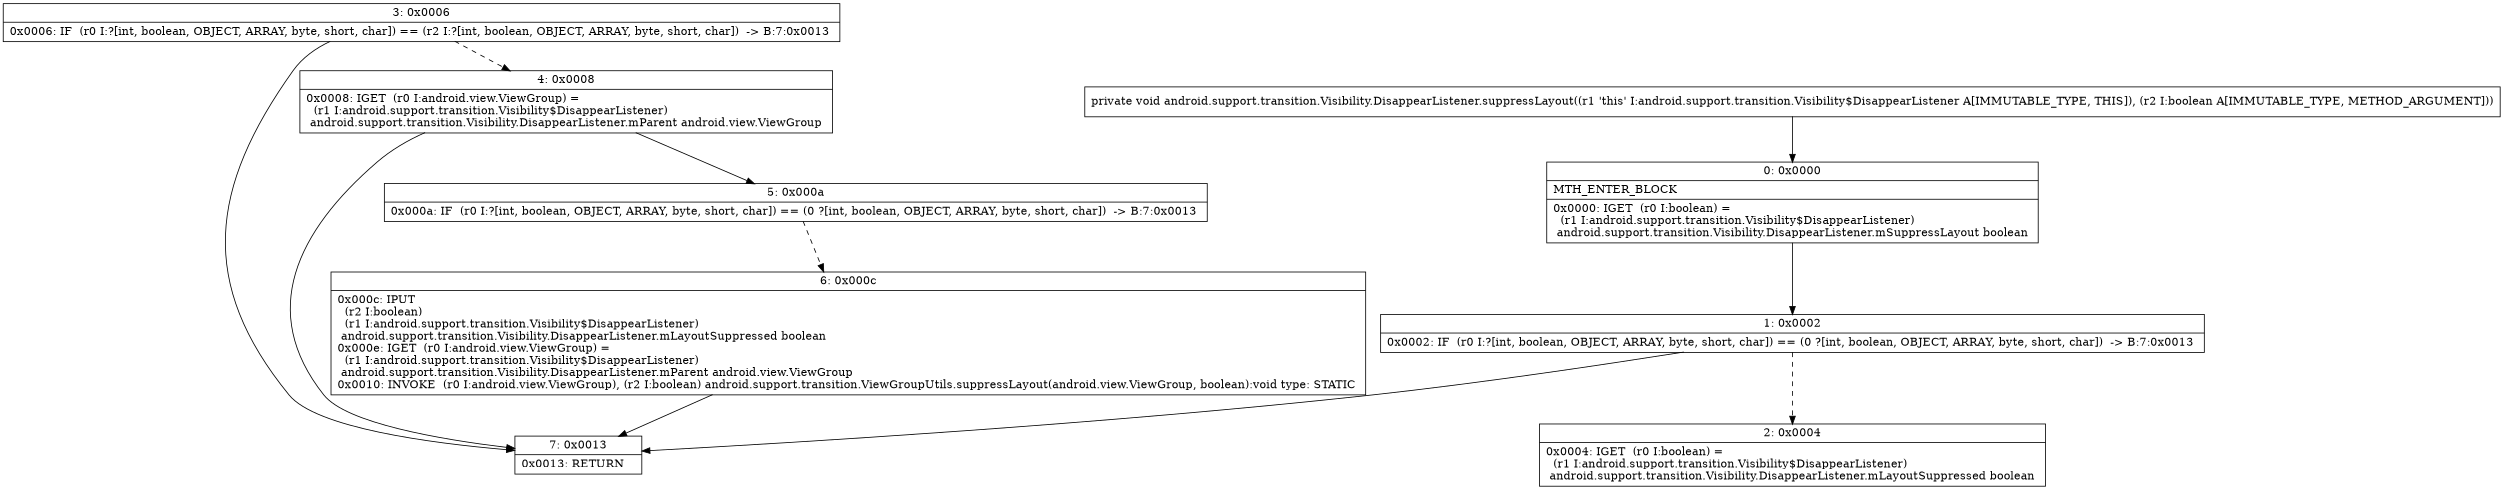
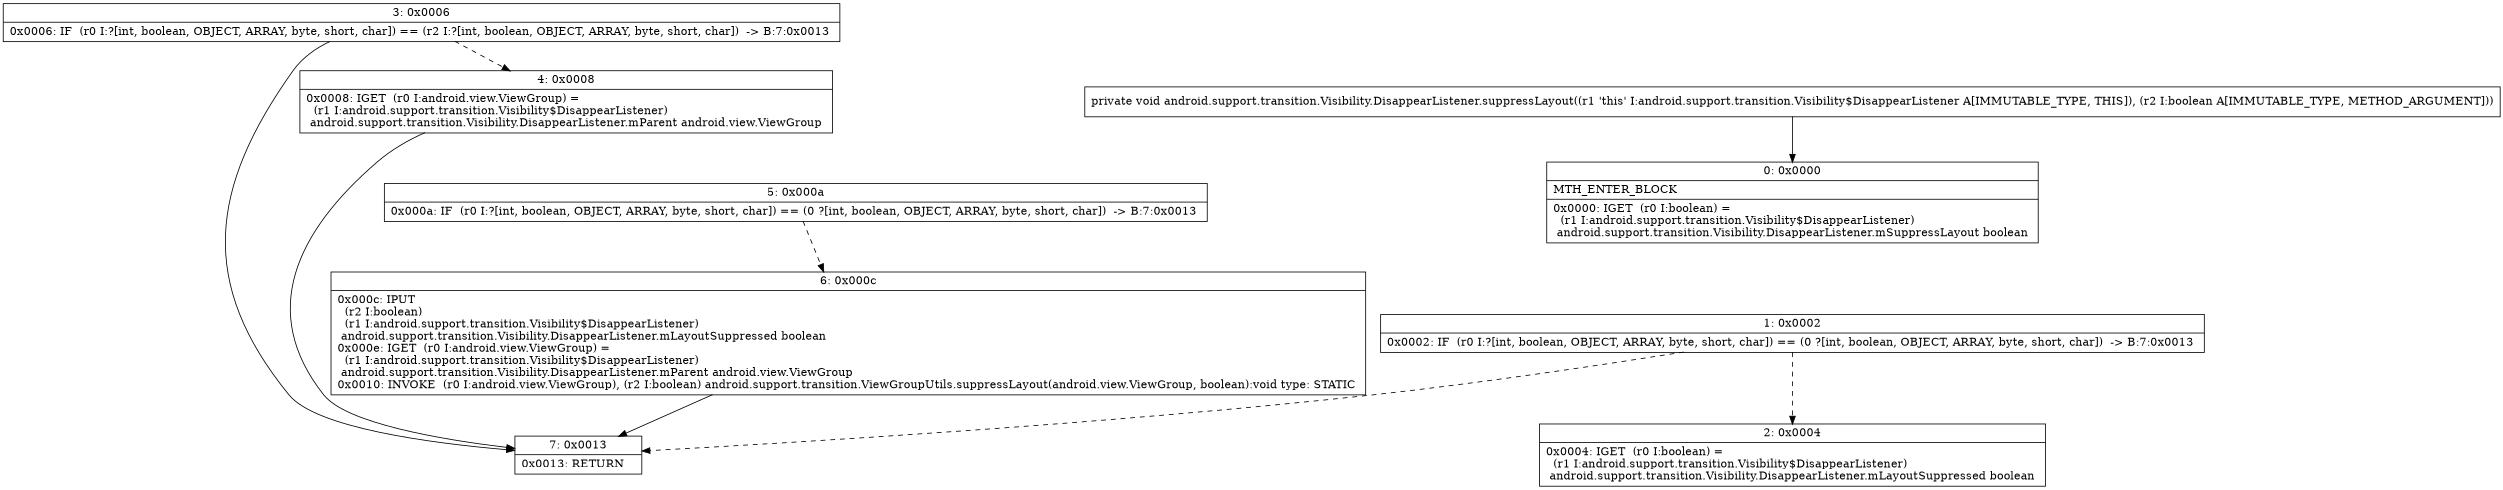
(691, 157) -> none
(1792, 275) -> none
(1168, 415) -> (1168, 415)
